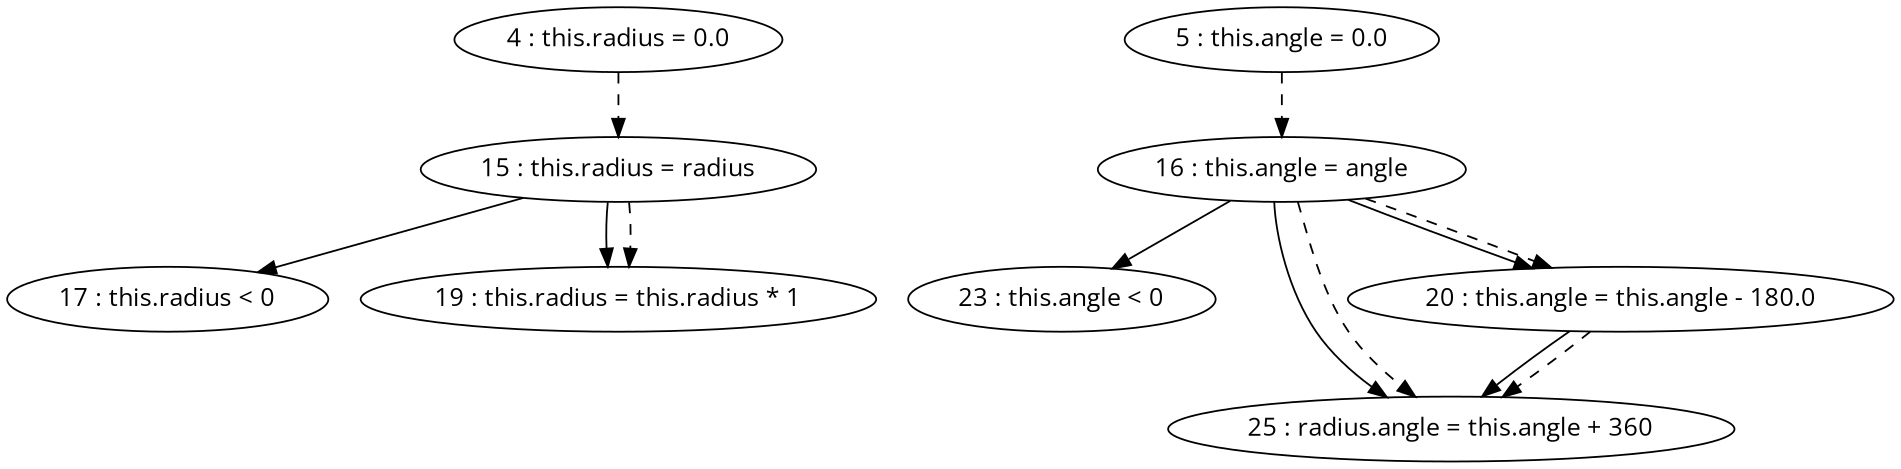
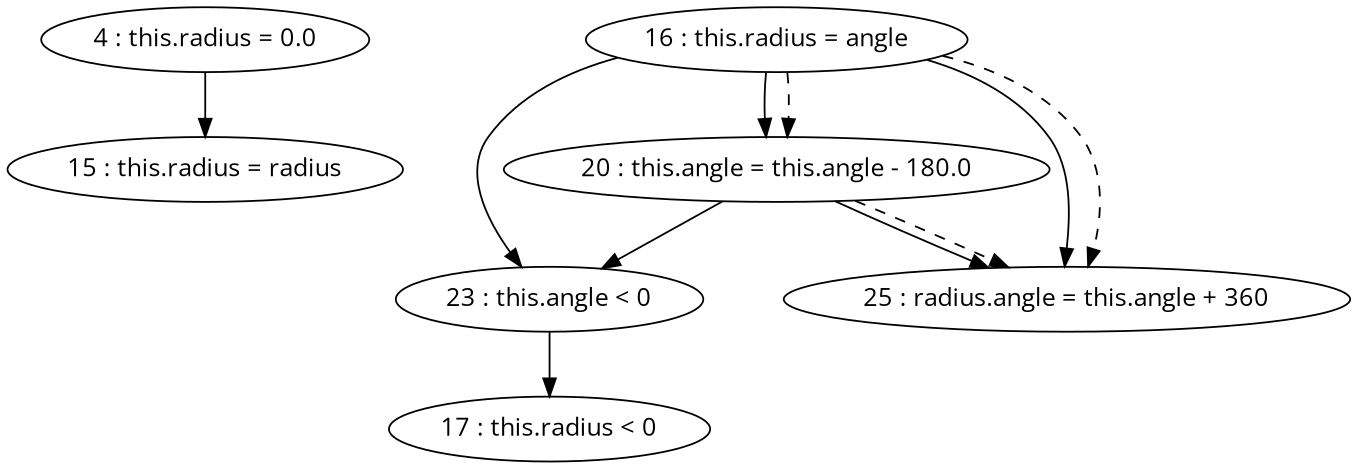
(1282, 40) -> none
(618, 96) -> (205, 96)
(1282, 169) -> (777, 40)
none -> (670, 231)
(399, 233) -> (550, 355)
(618, 299) -> none
